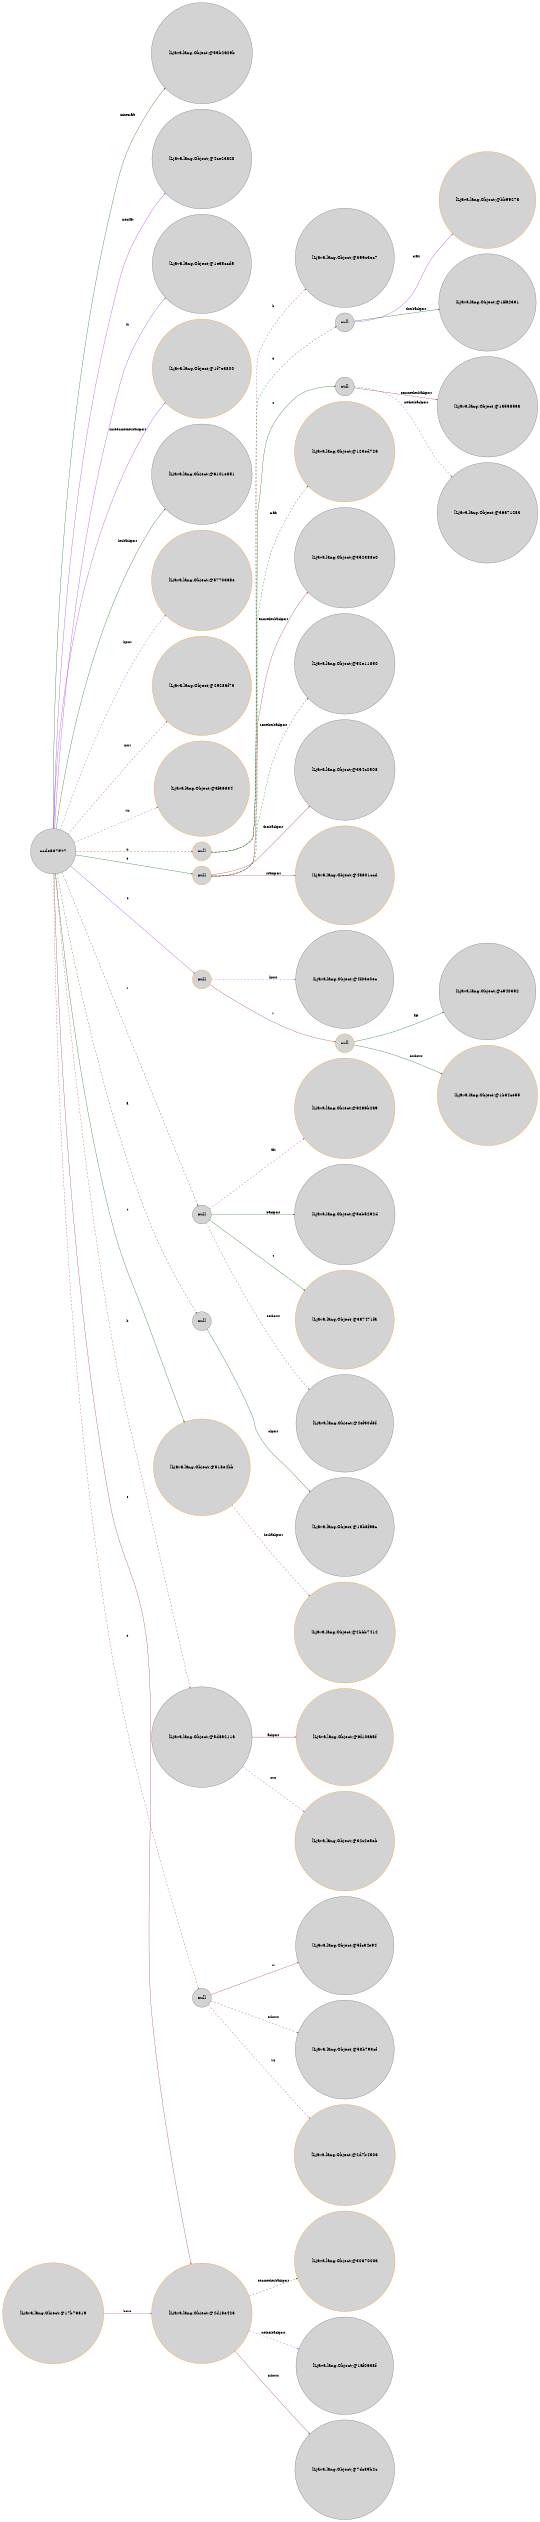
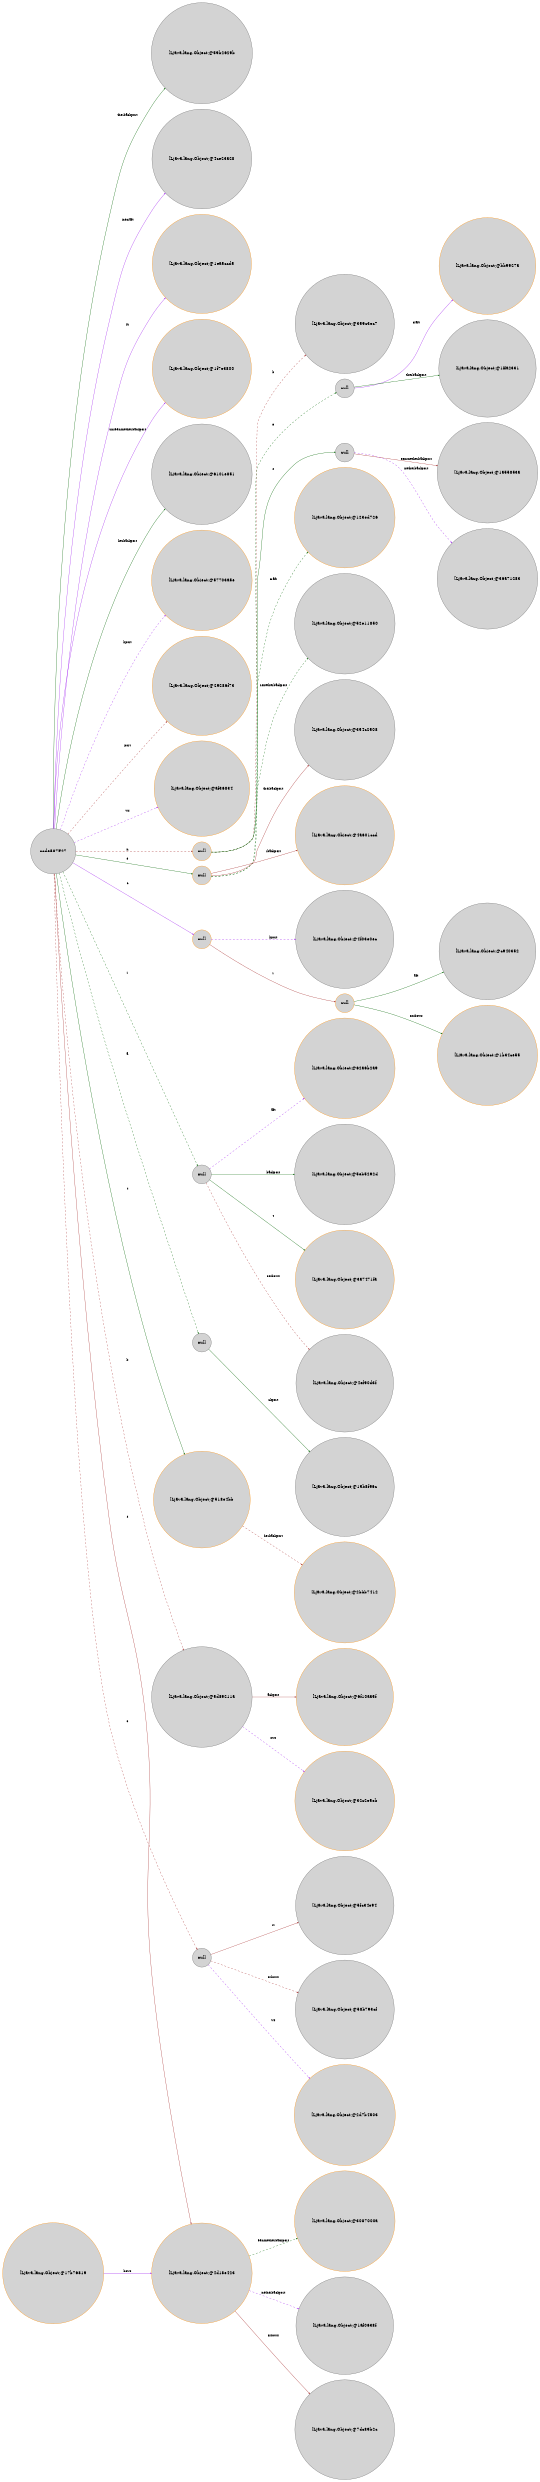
(128, 115) -> (128, 115)
(202, 264) -> (202, 264)
(345, 558) -> none
